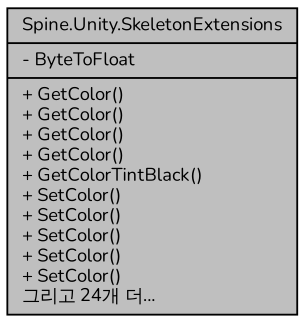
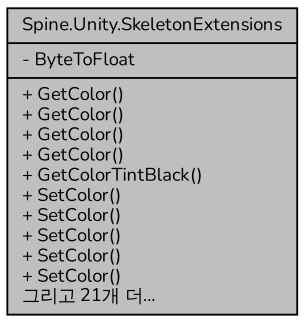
(89, 296) -> (89, 296)
